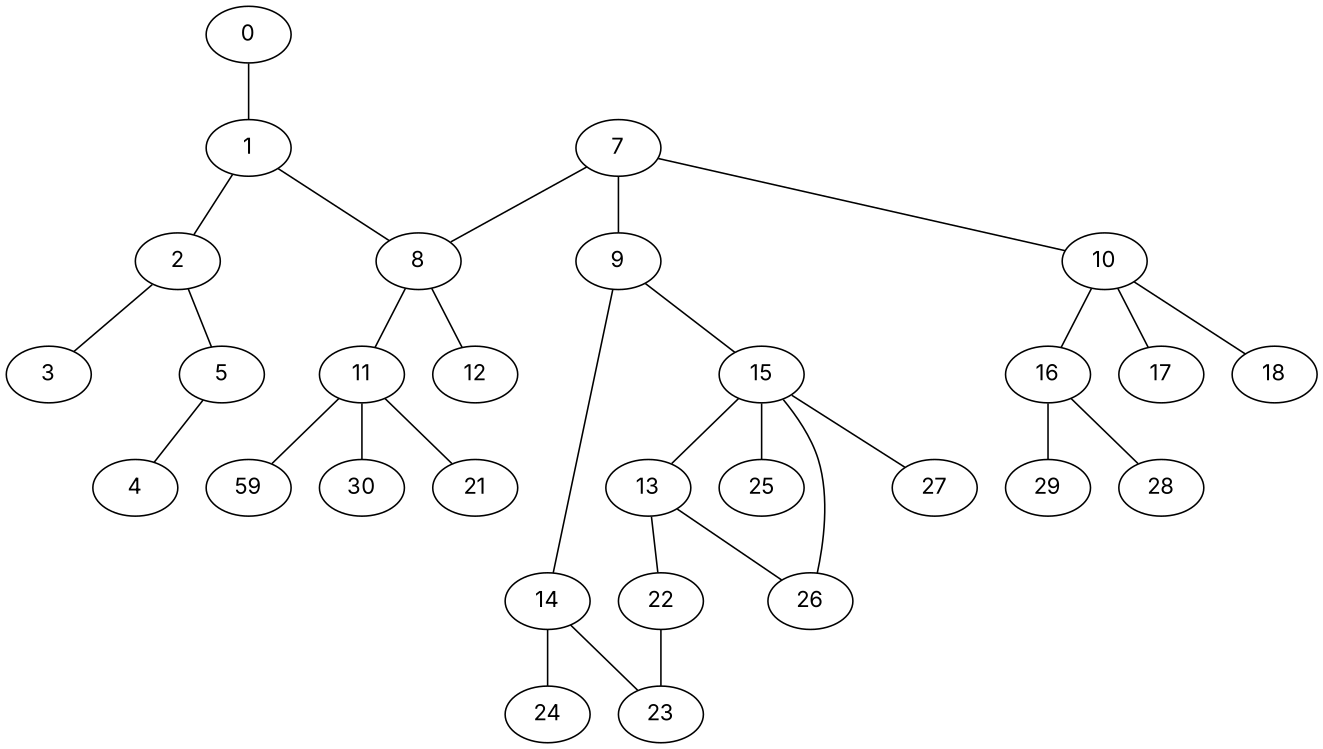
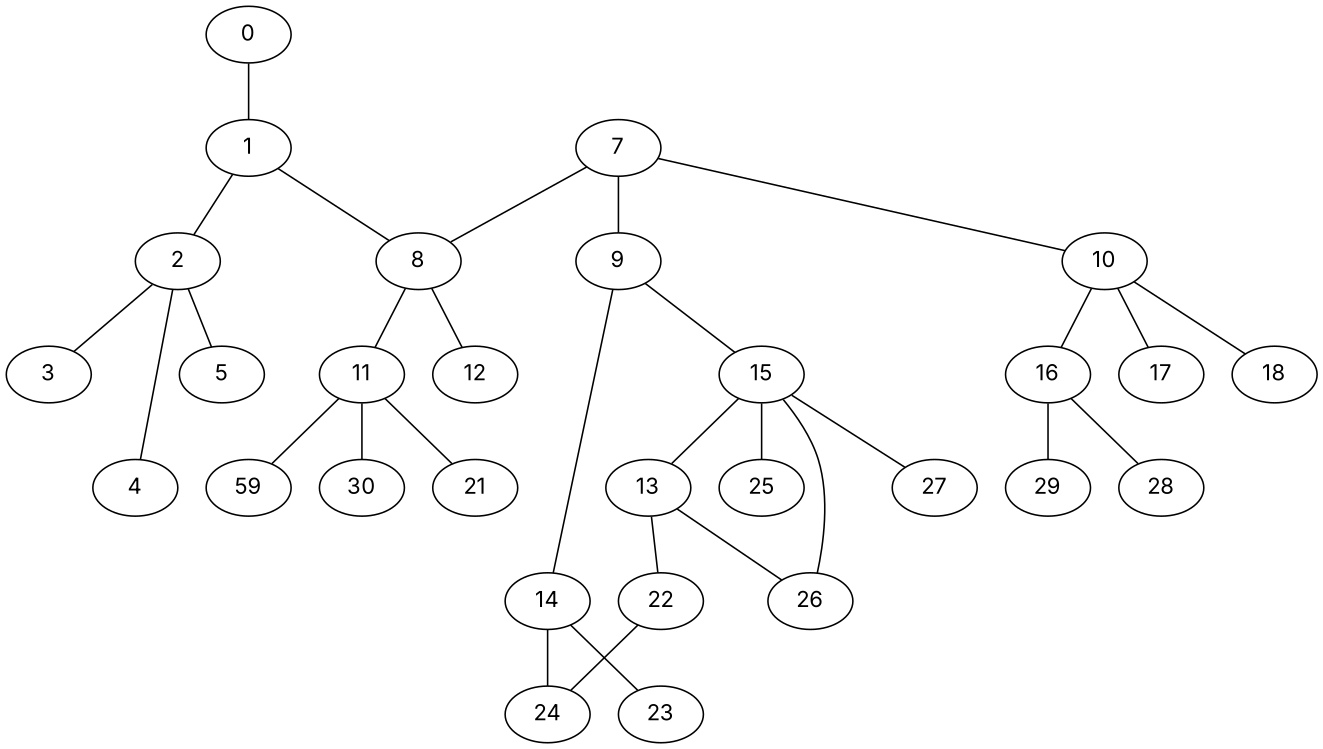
(179, 431) -> (157, 374)
(661, 658) -> (611, 651)
